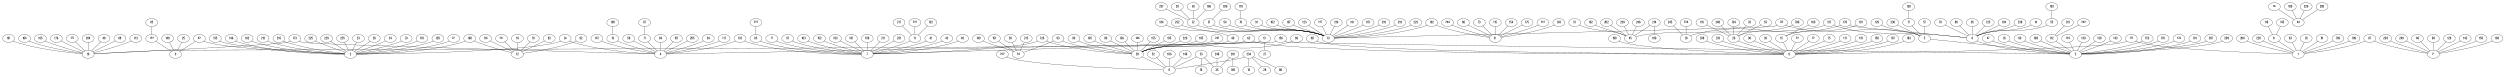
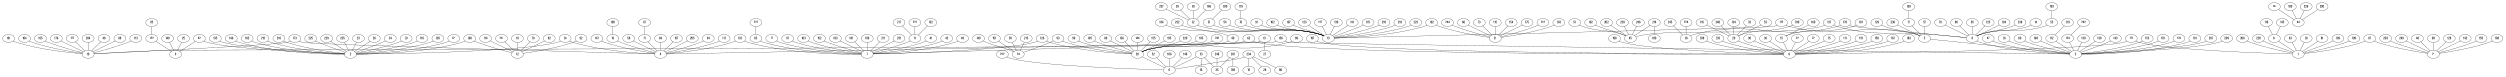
(2068, 30) -> (2076, 30)
